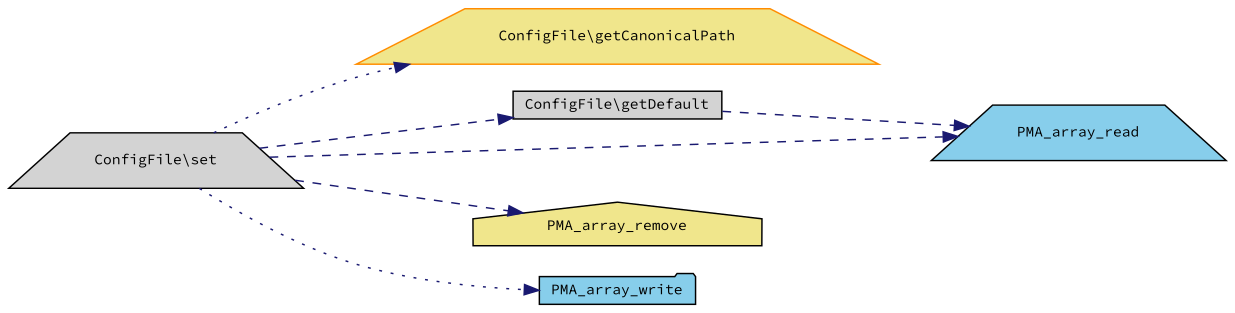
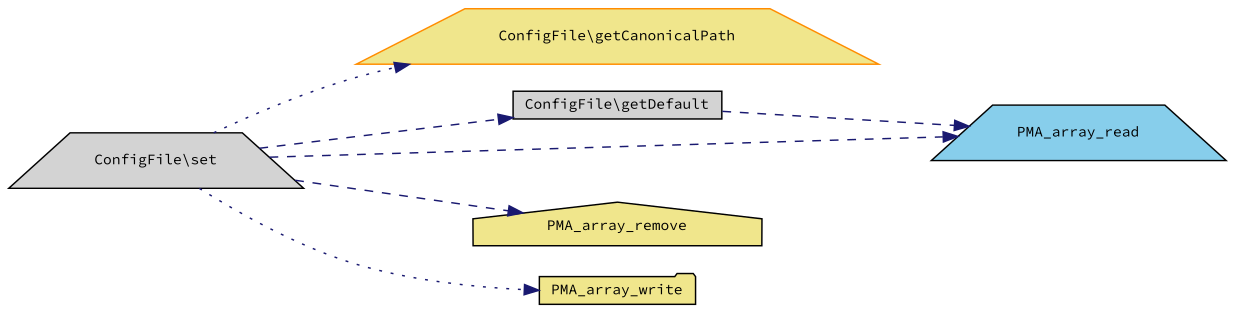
(617, 290) -> (617, 290)
